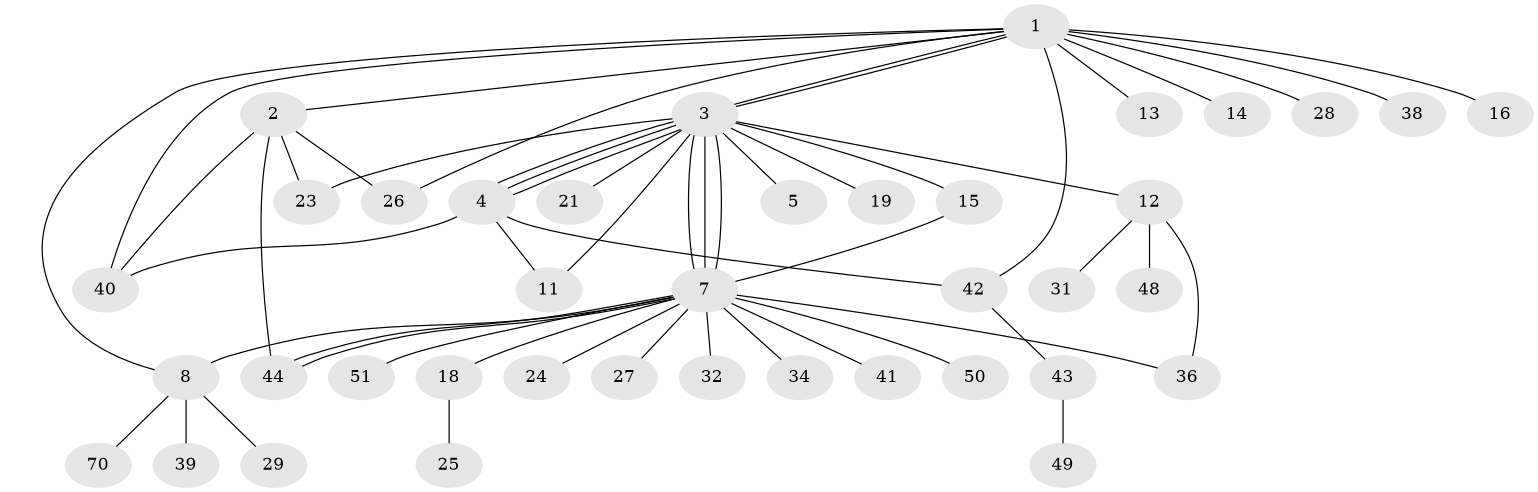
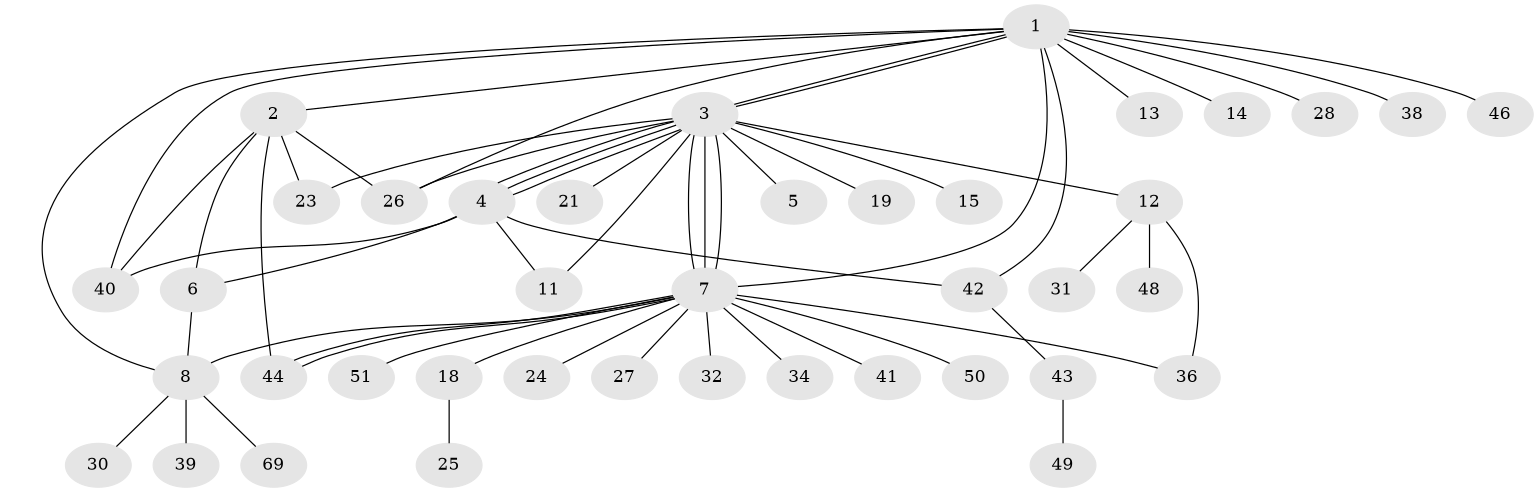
(1500, 114) -> (1500, 114)
none -> (545, 149)
(841, 253) -> (969, 248)
none -> (193, 290)
(98, 465) -> (98, 465)
(274, 465) -> (274, 465)
